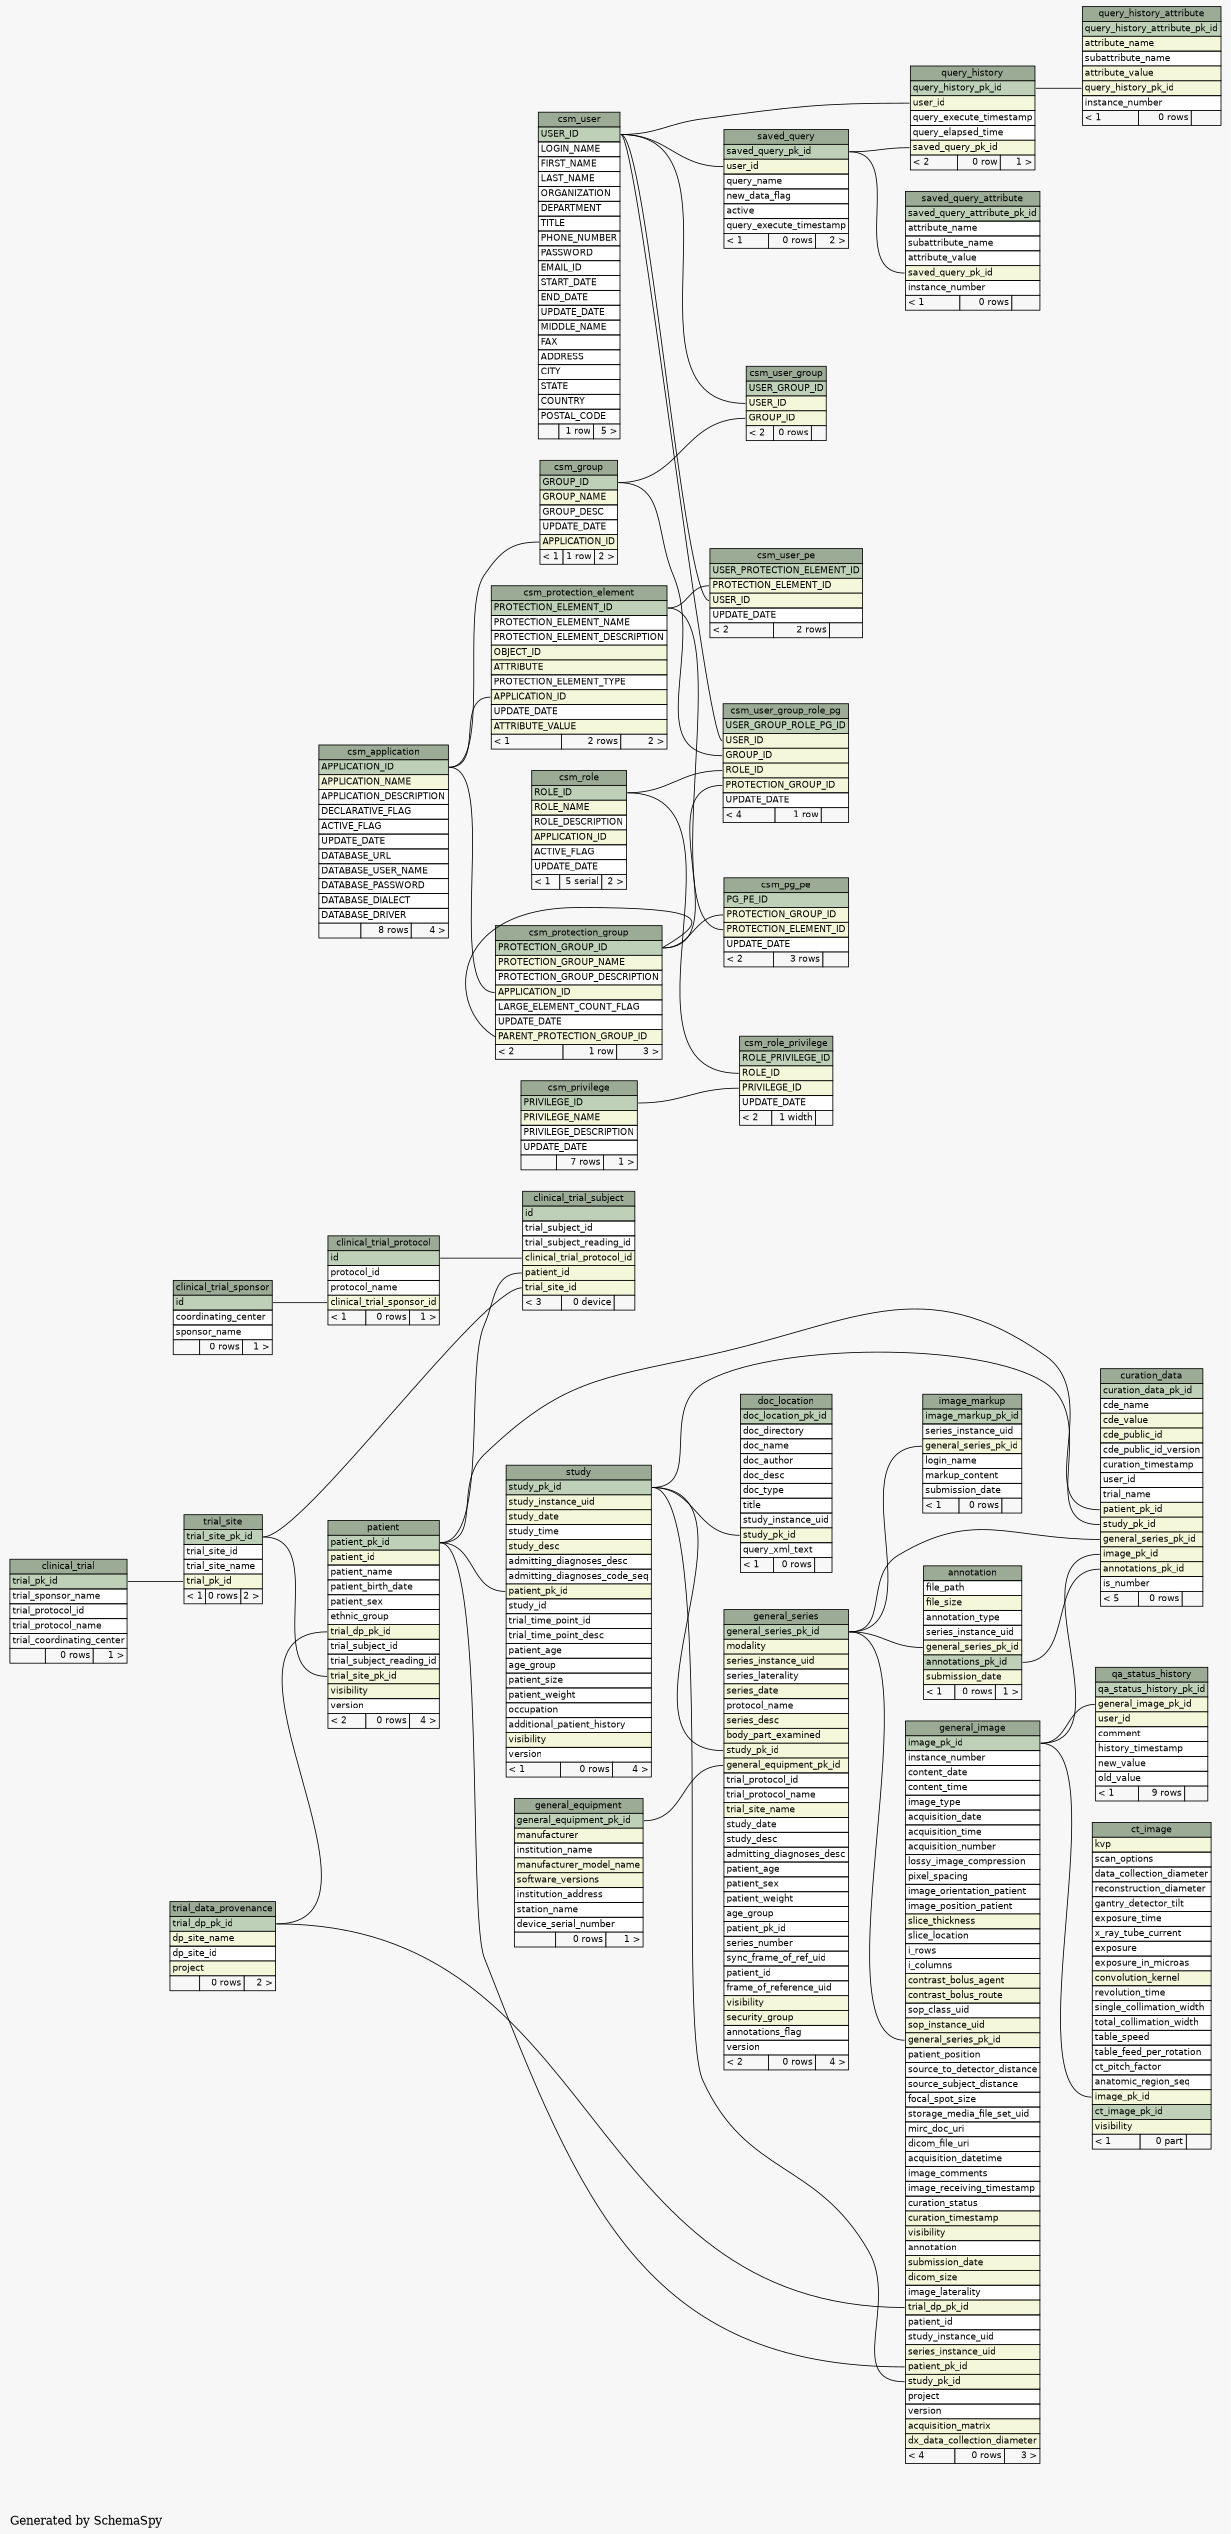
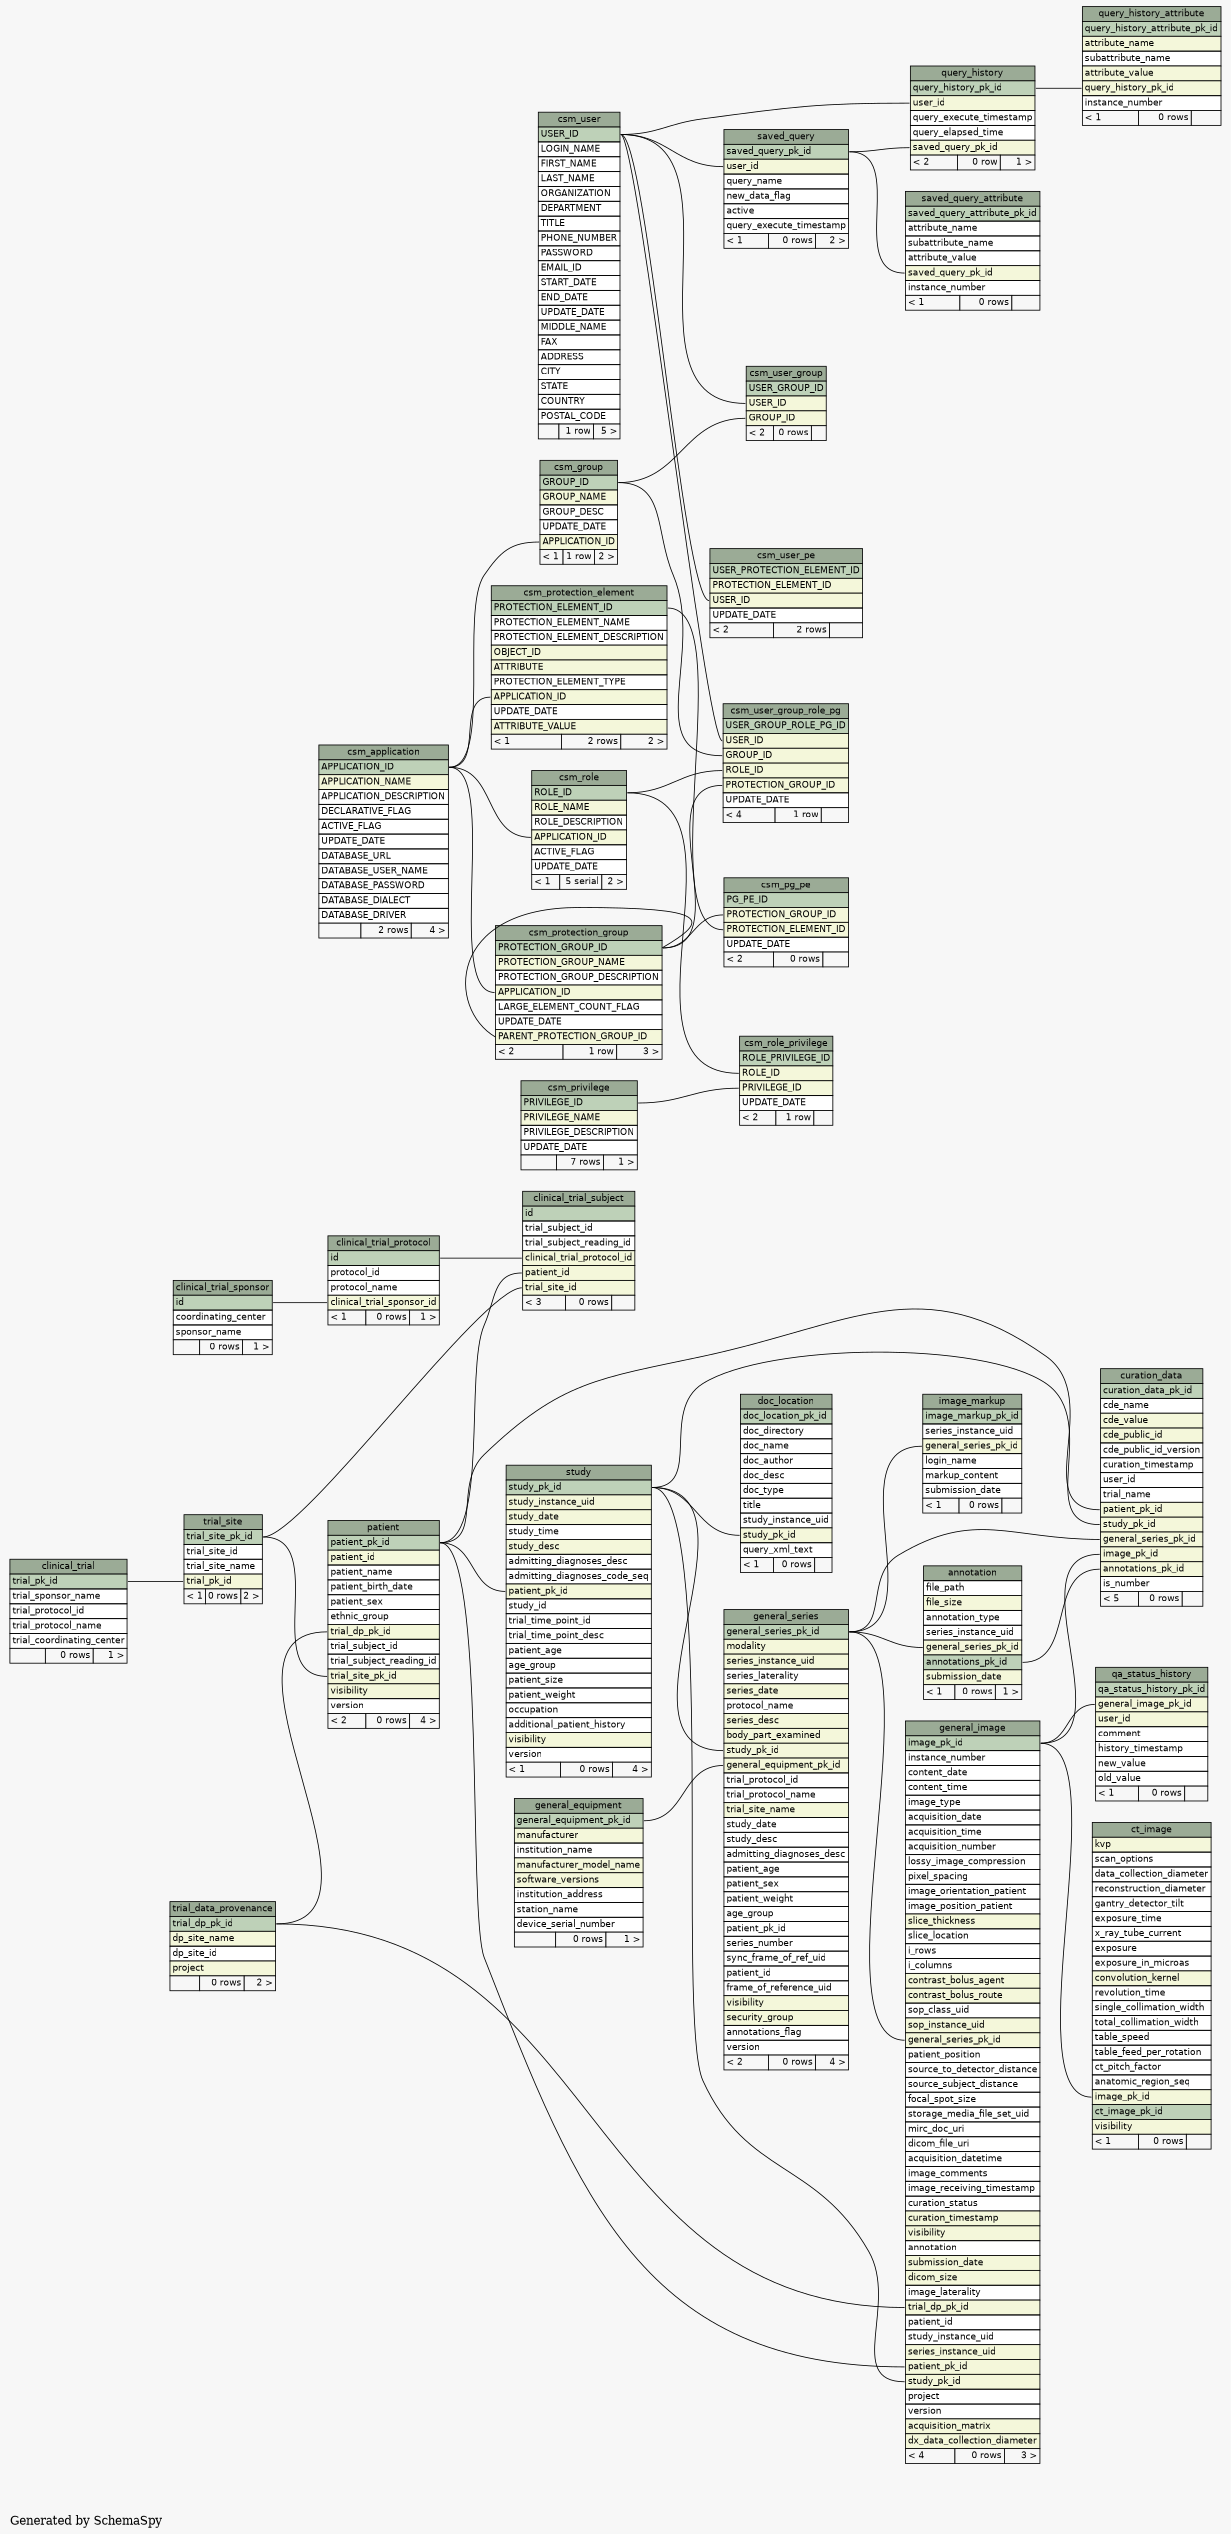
(688, 597) -> none
none -> (490, 802)
(394, 930) -> (394, 930)
(805, 959) -> (805, 959)
(796, 1117) -> (799, 1117)
(592, 1302) -> (594, 1302)
(1167, 1793) -> (1167, 1793)
(1170, 2141) -> (1169, 2141)
